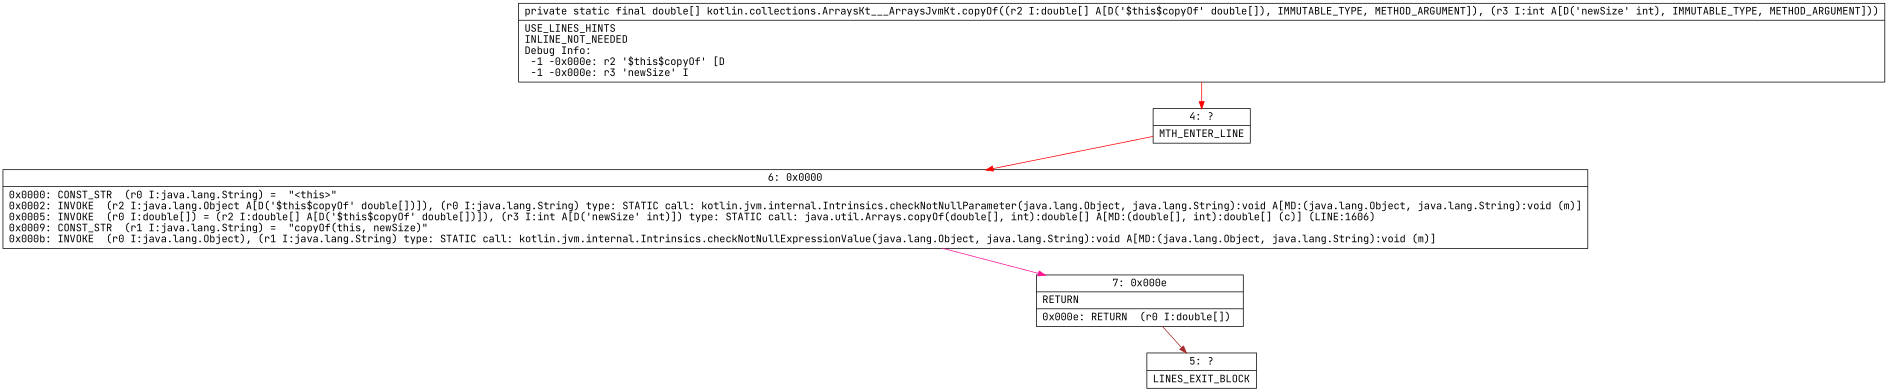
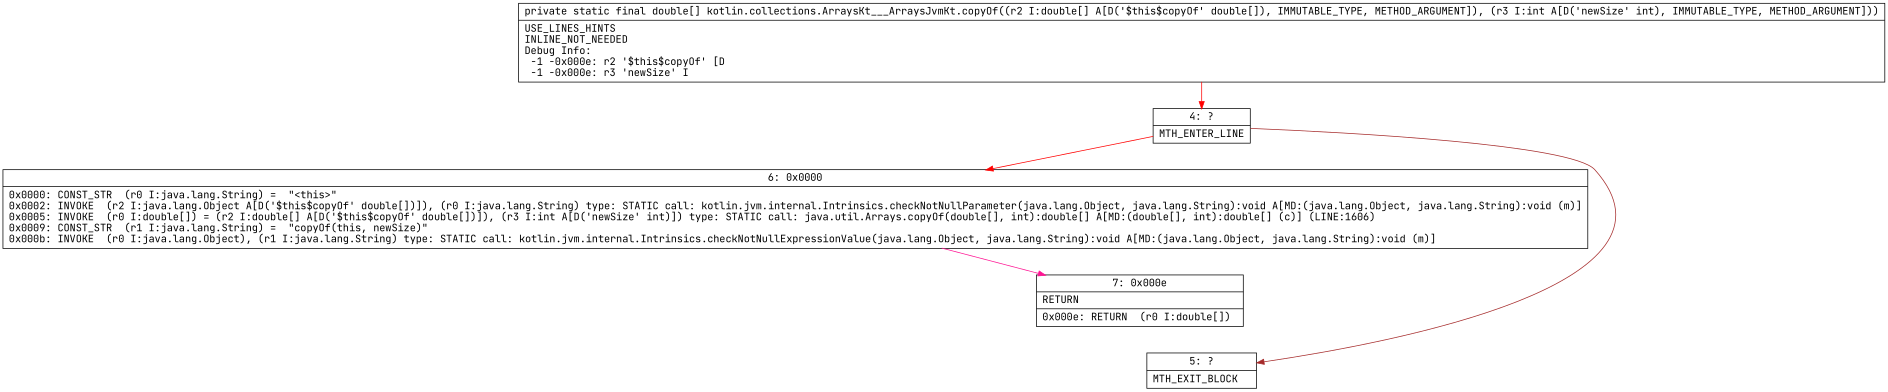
(1172, 337) -> (1614, 214)
(1202, 379) -> (1195, 379)
